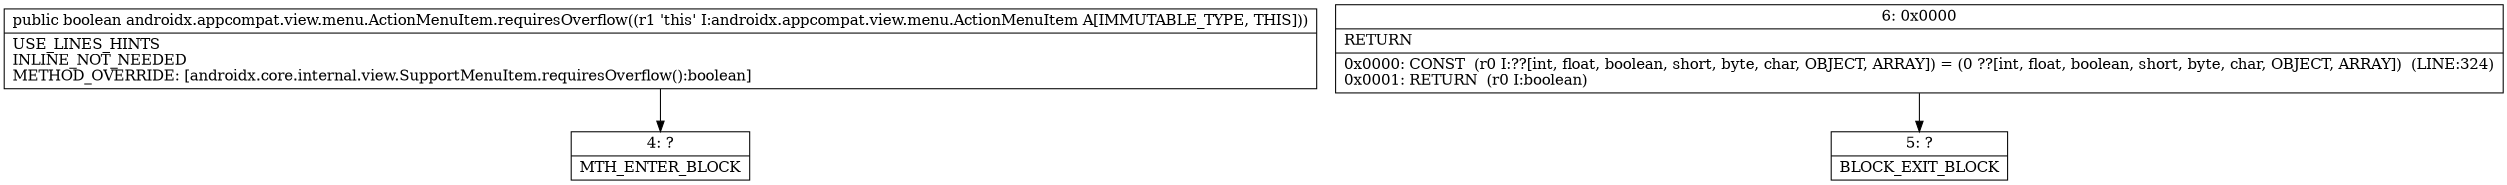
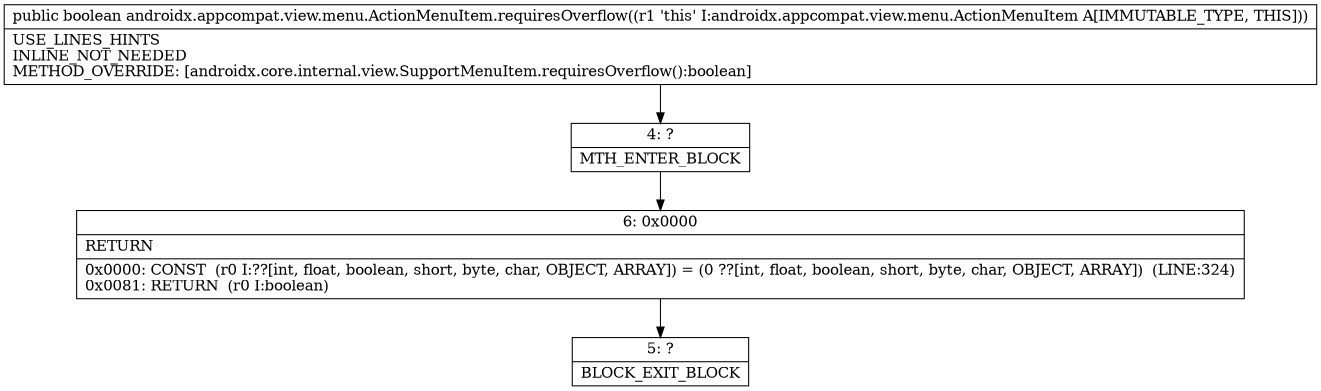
(1468, 80) -> (209, 286)
none -> (660, 186)
